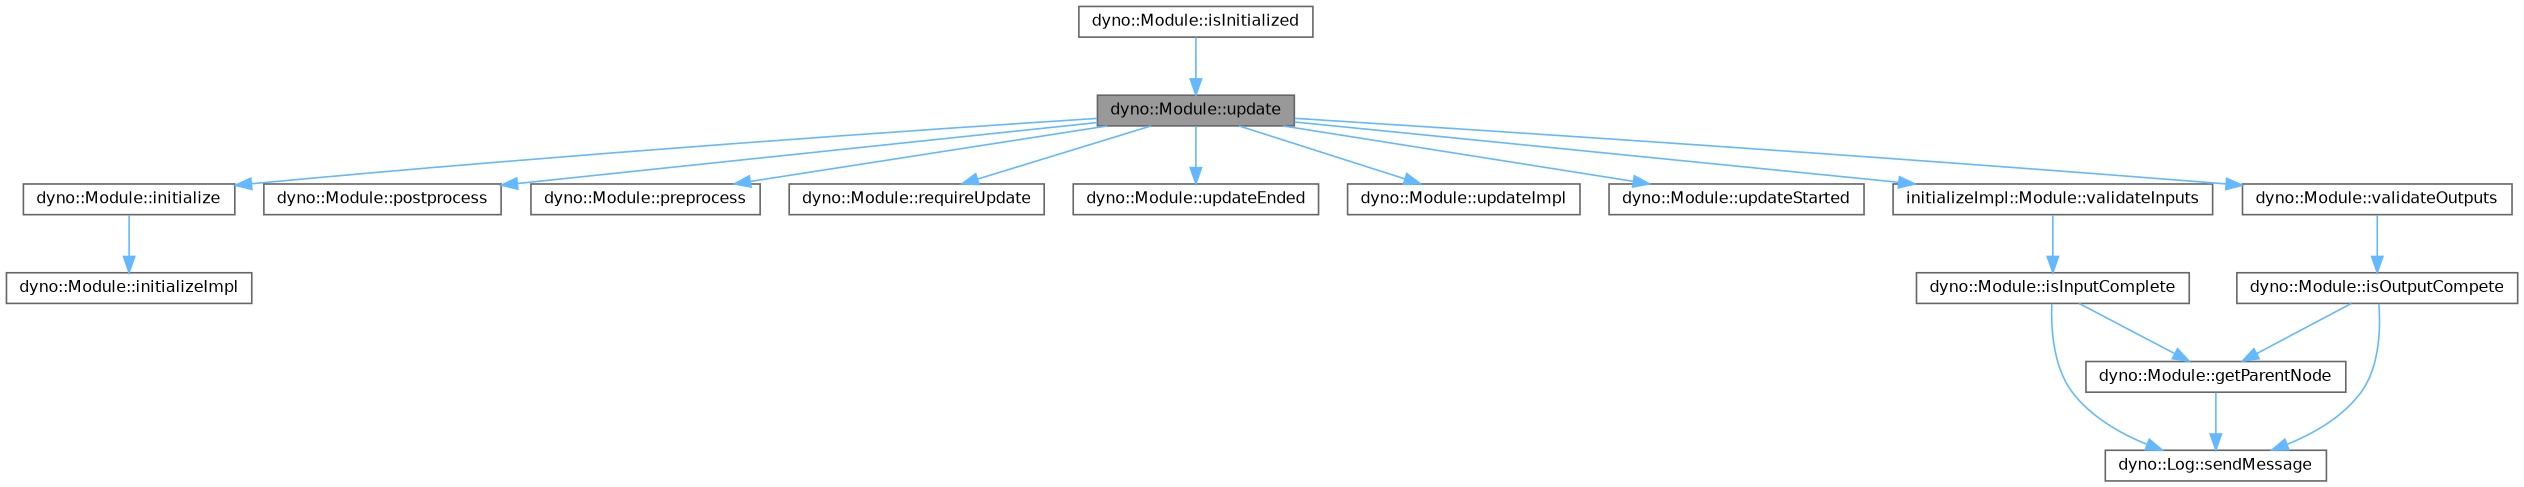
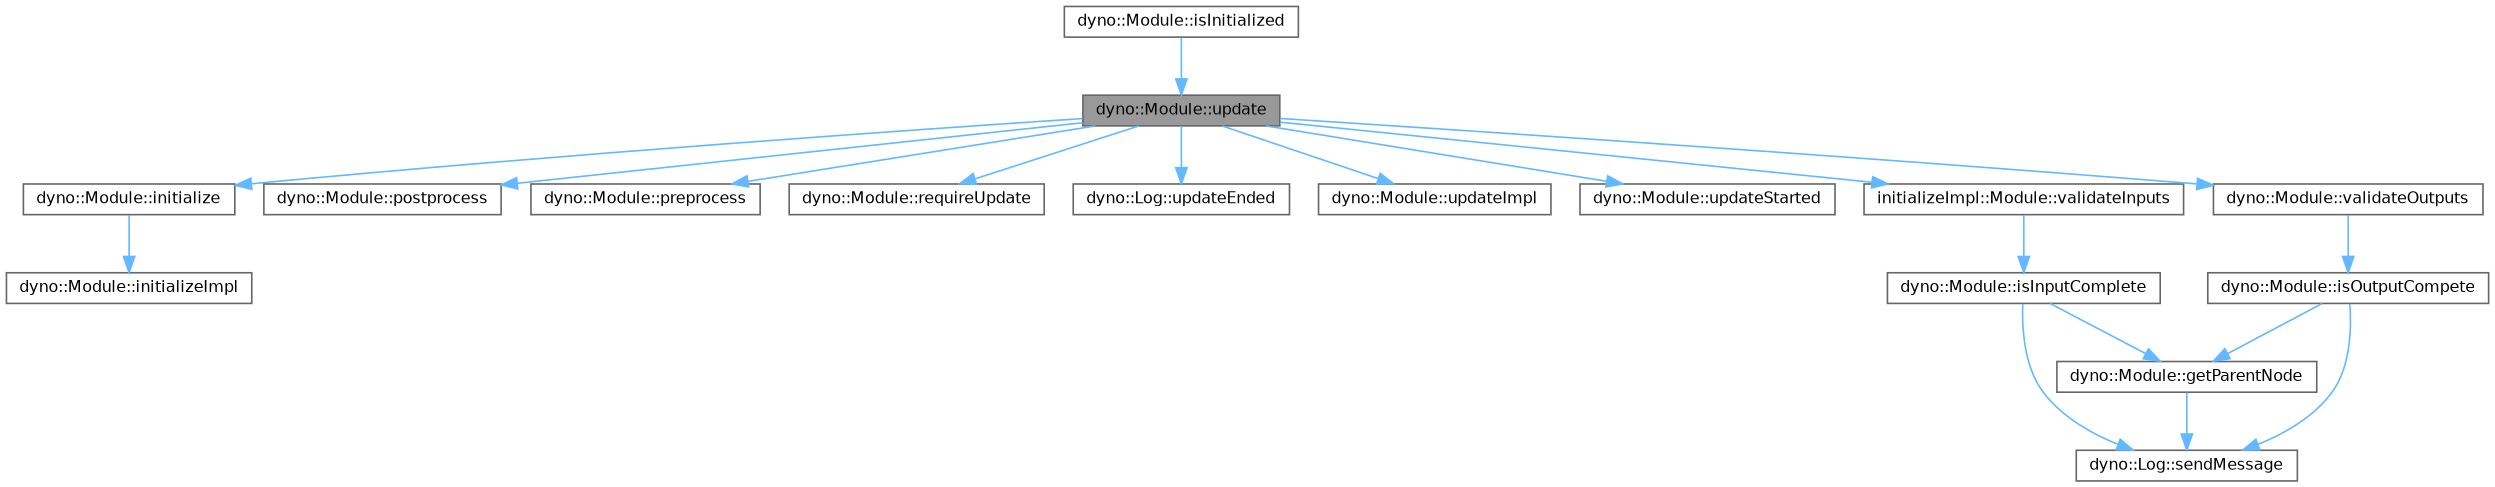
(1196, 199) -> (1181, 199)
